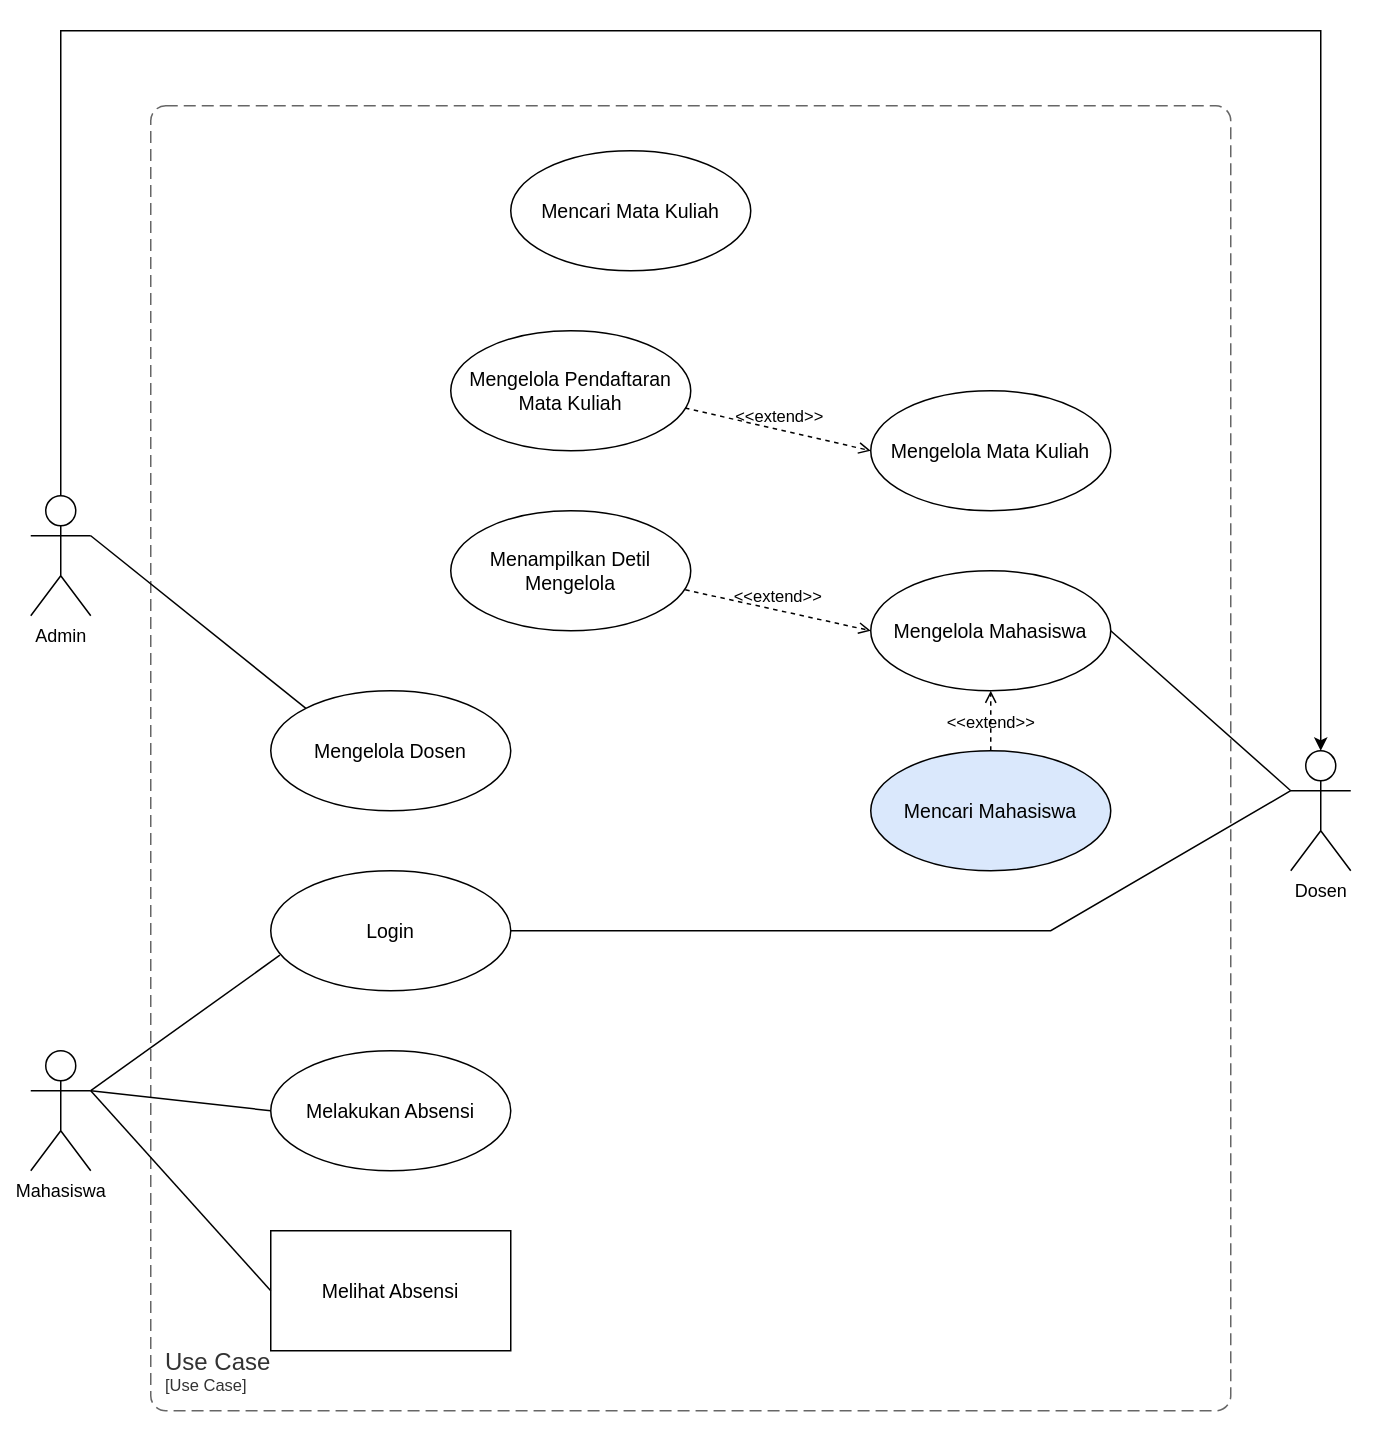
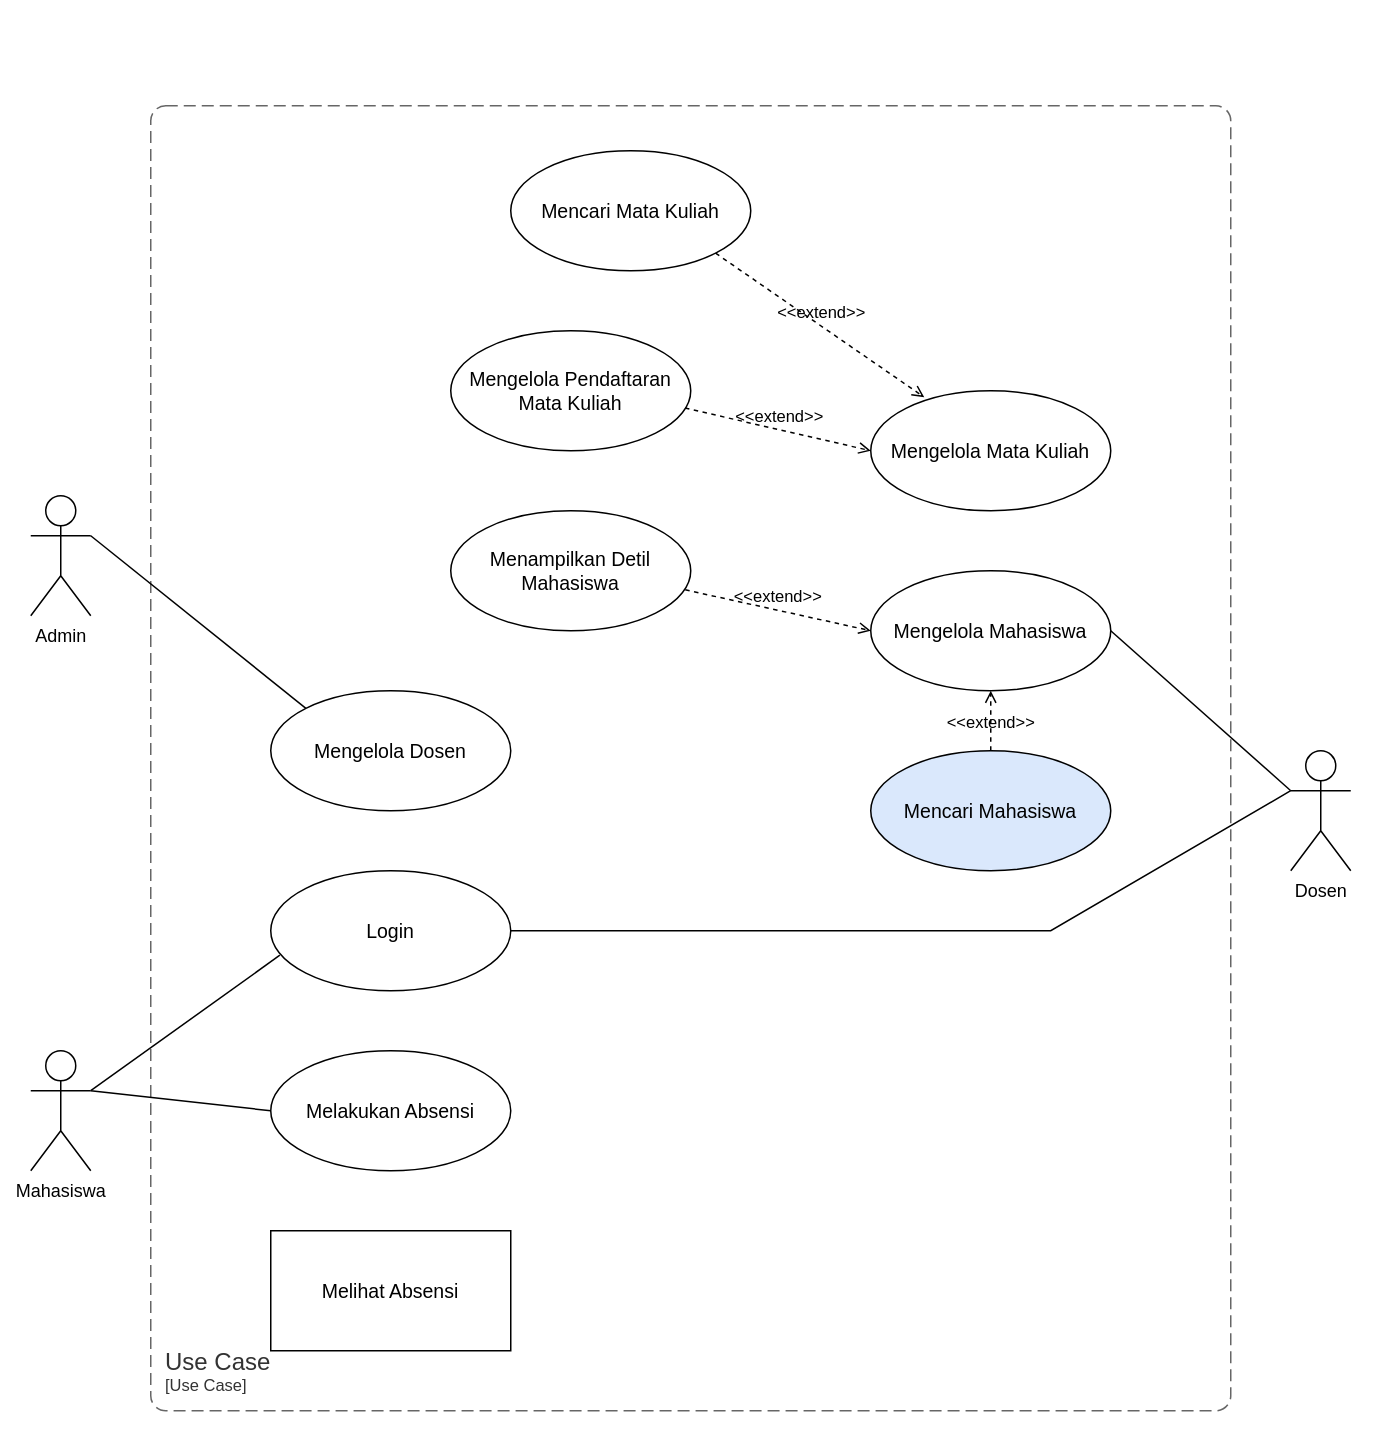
(813, 31) -> none
none -> (819, 324)
(571, 571) -> (571, 571)
(182, 1192) -> none
